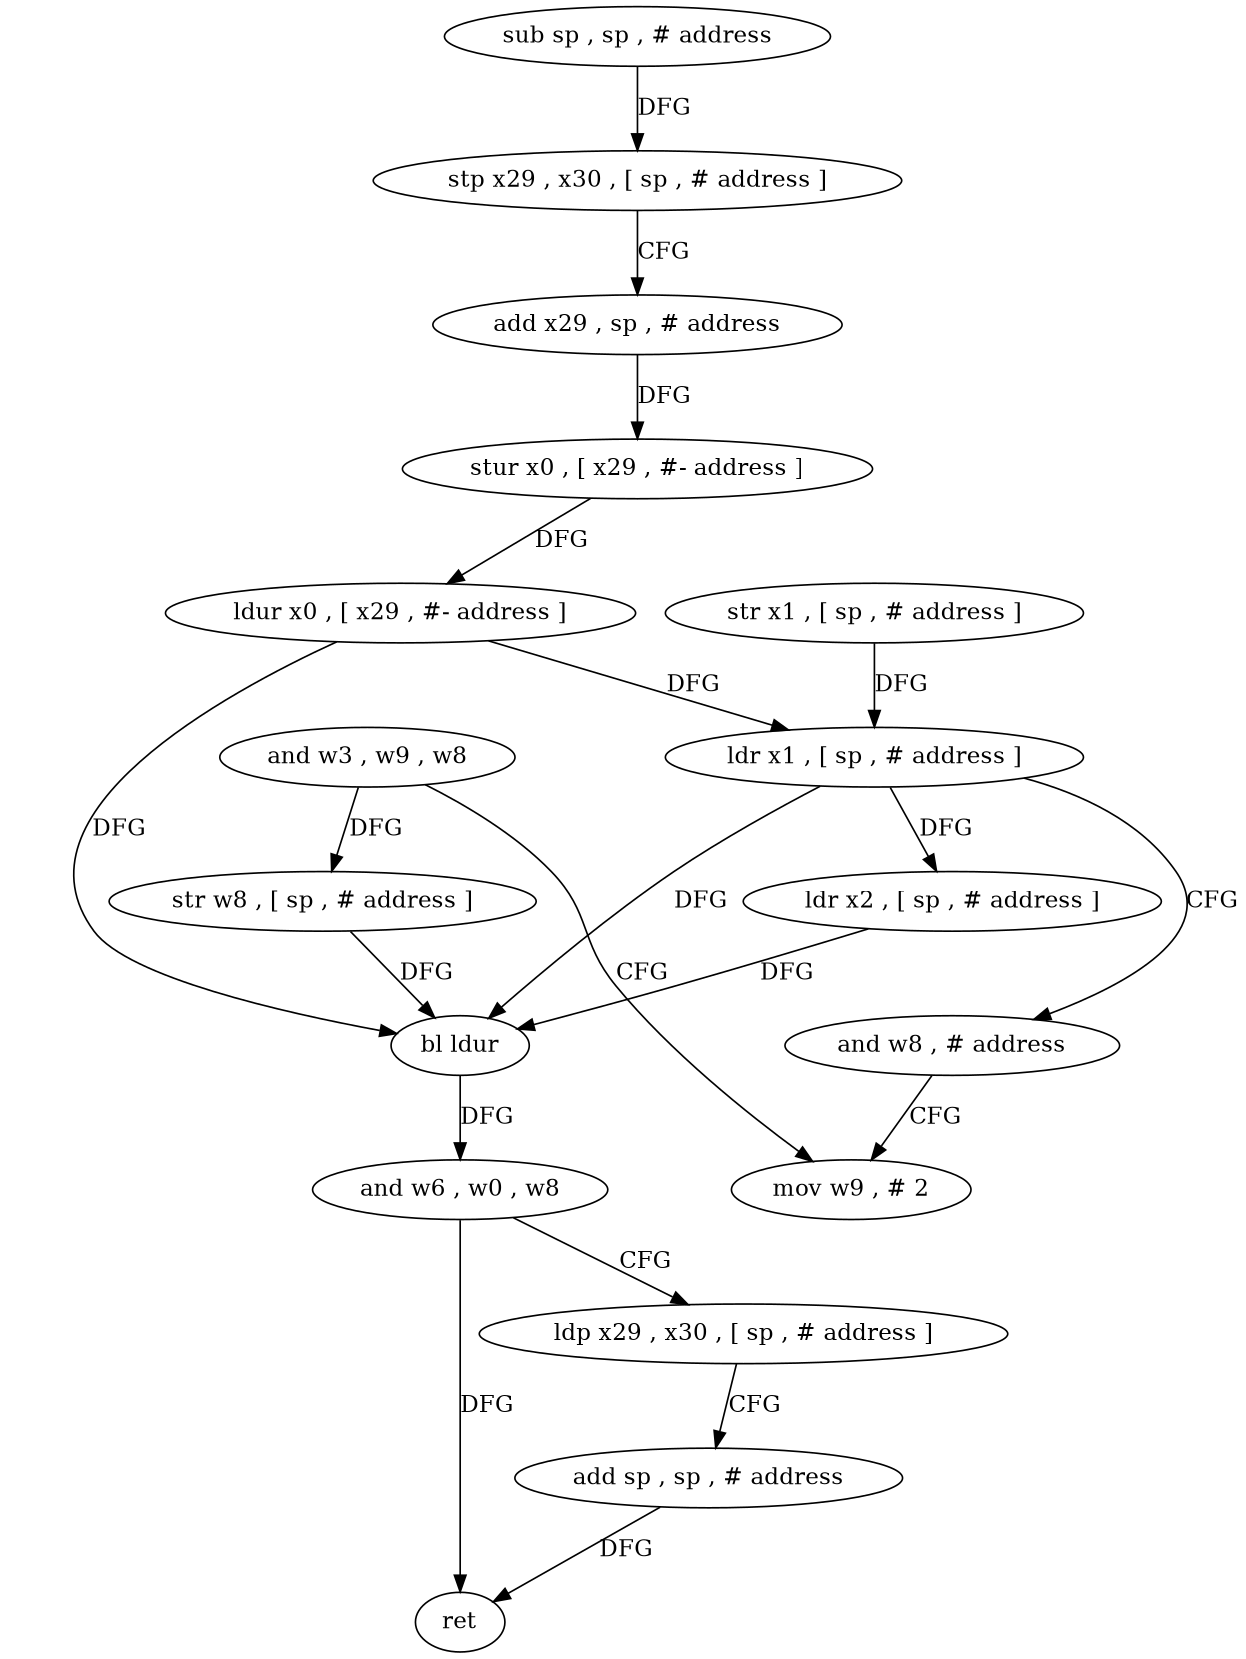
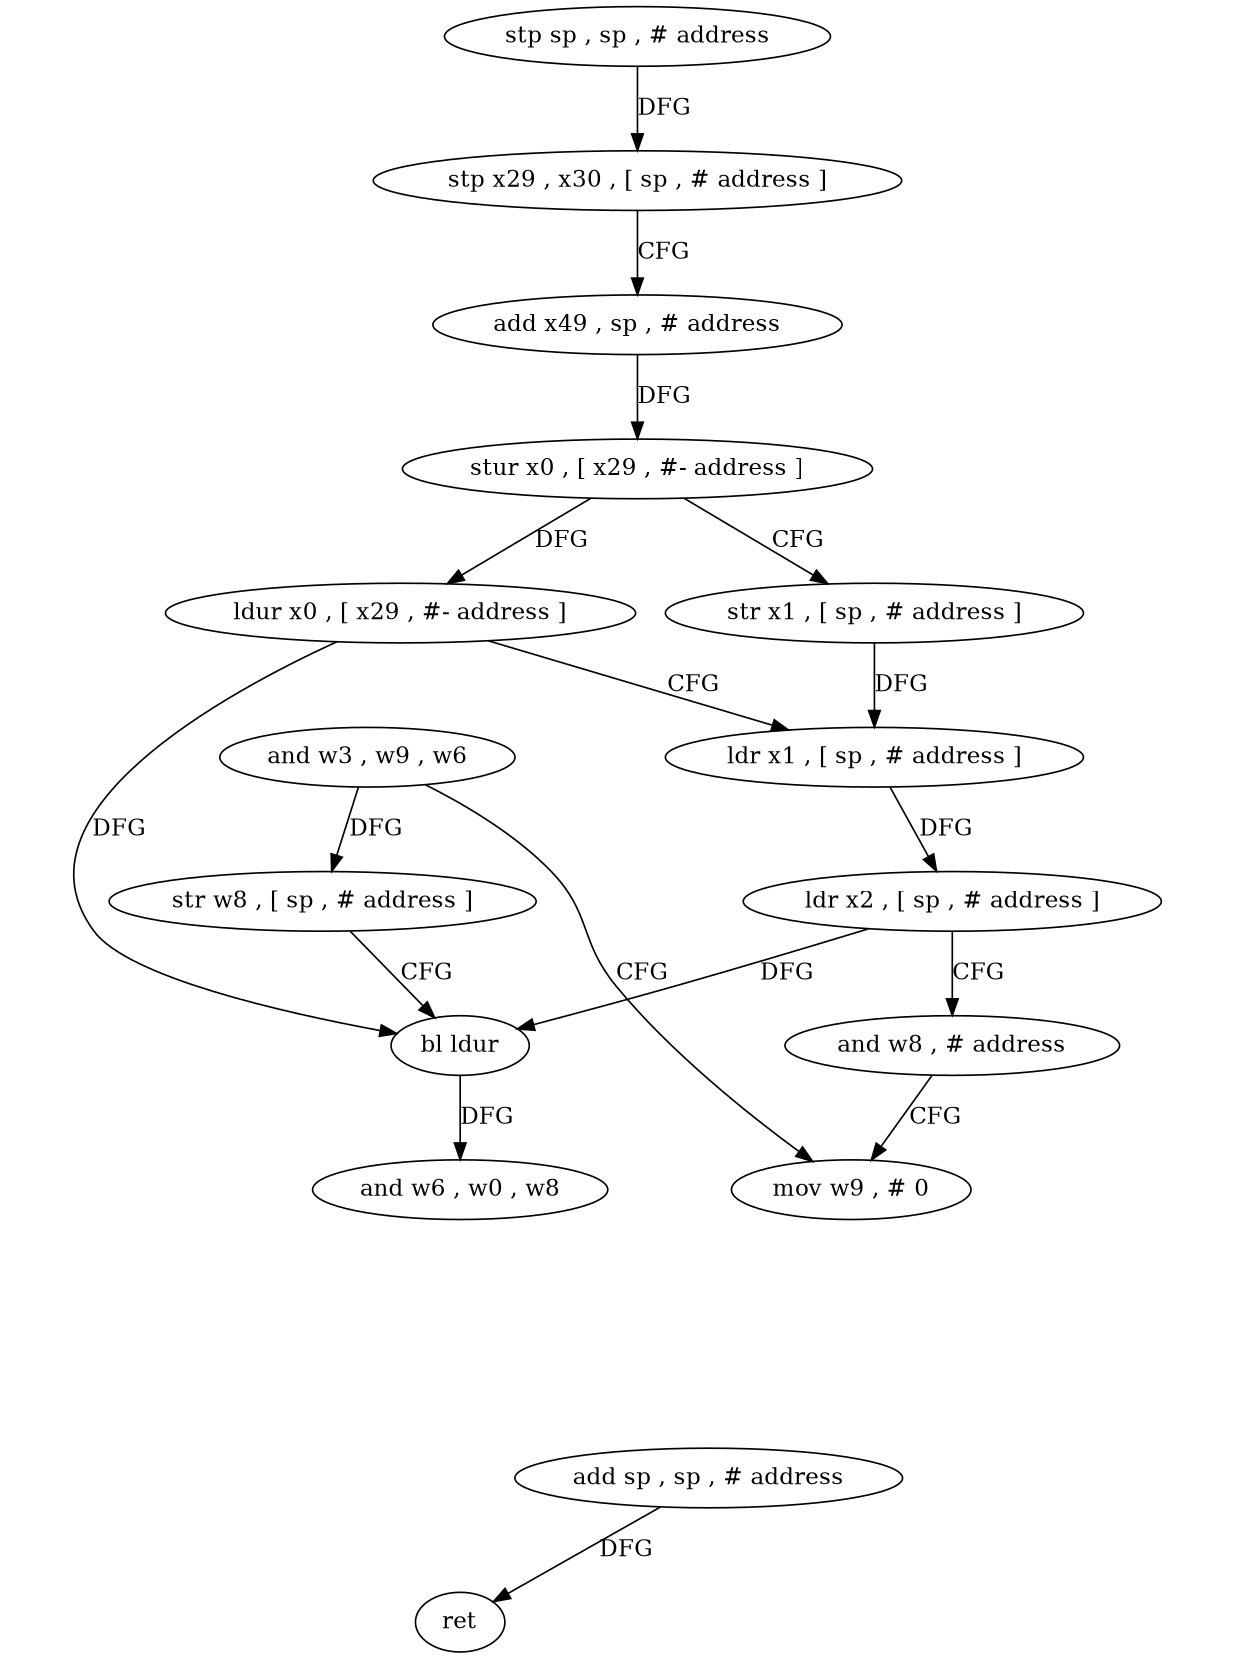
(637, 36) -> (637, 36)
(637, 325) -> (637, 325)
none -> (749, 537)
(694, 685) -> (694, 685)
(367, 757) -> (367, 757)
(653, 886) -> none
(1184, 888) -> (952, 965)
(427, 973) -> (427, 973)
(851, 1190) -> (851, 1190)
(744, 1334) -> none
(460, 1398) -> none
